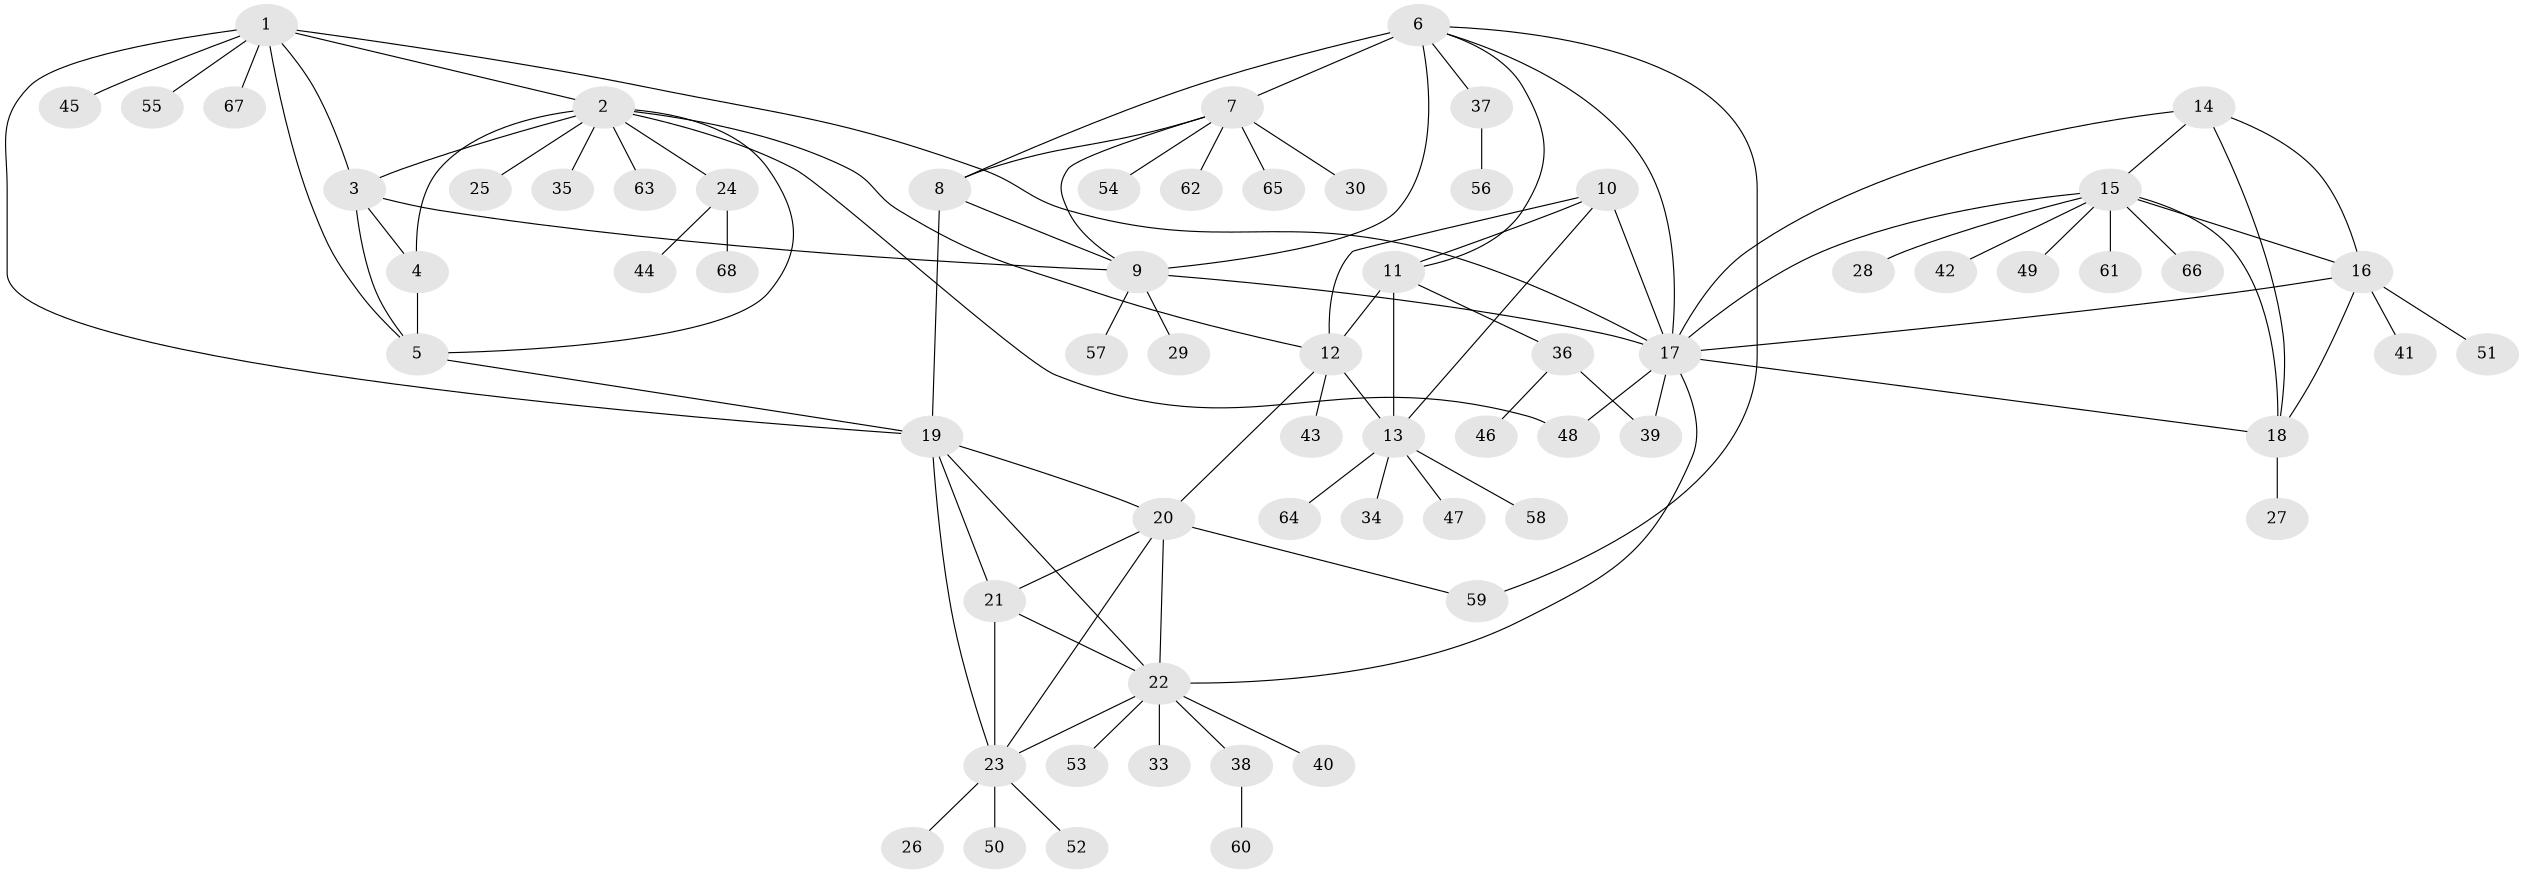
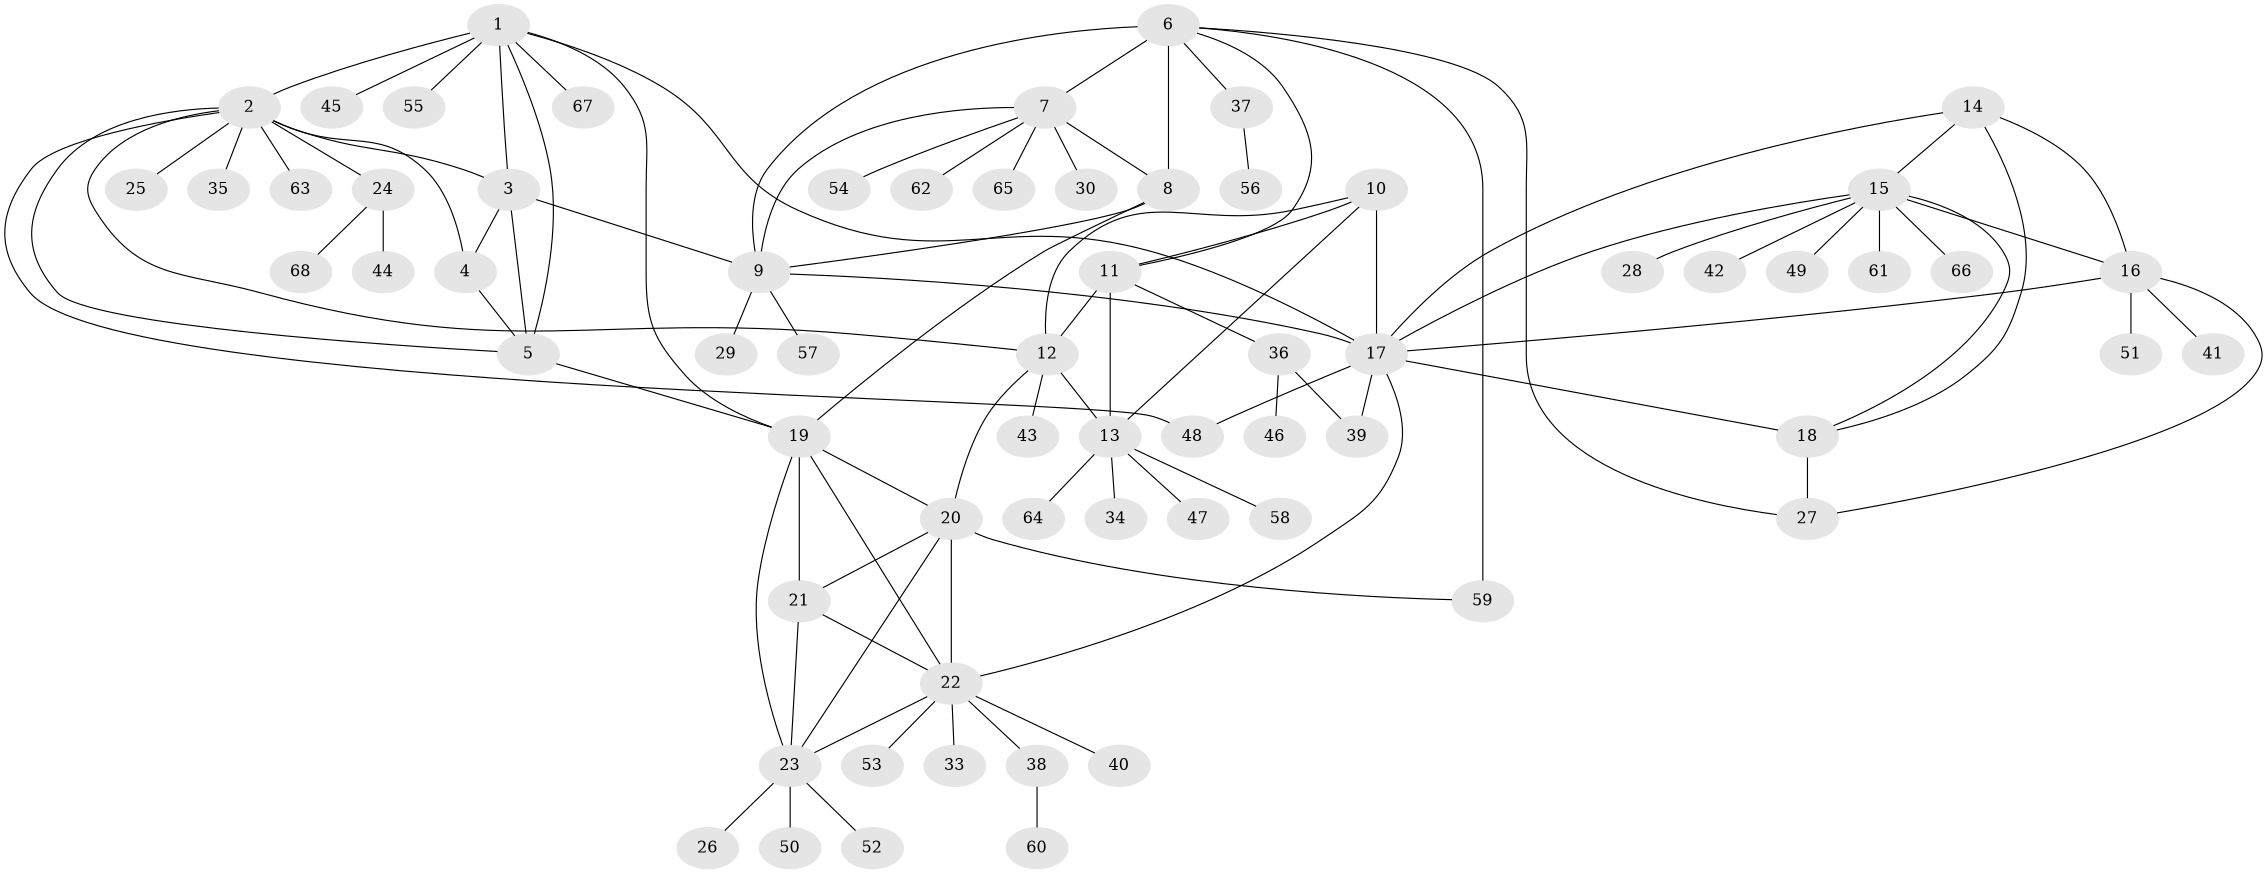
(1625, 137) -> (1526, 224)
(2325, 356) -> (2129, 443)
